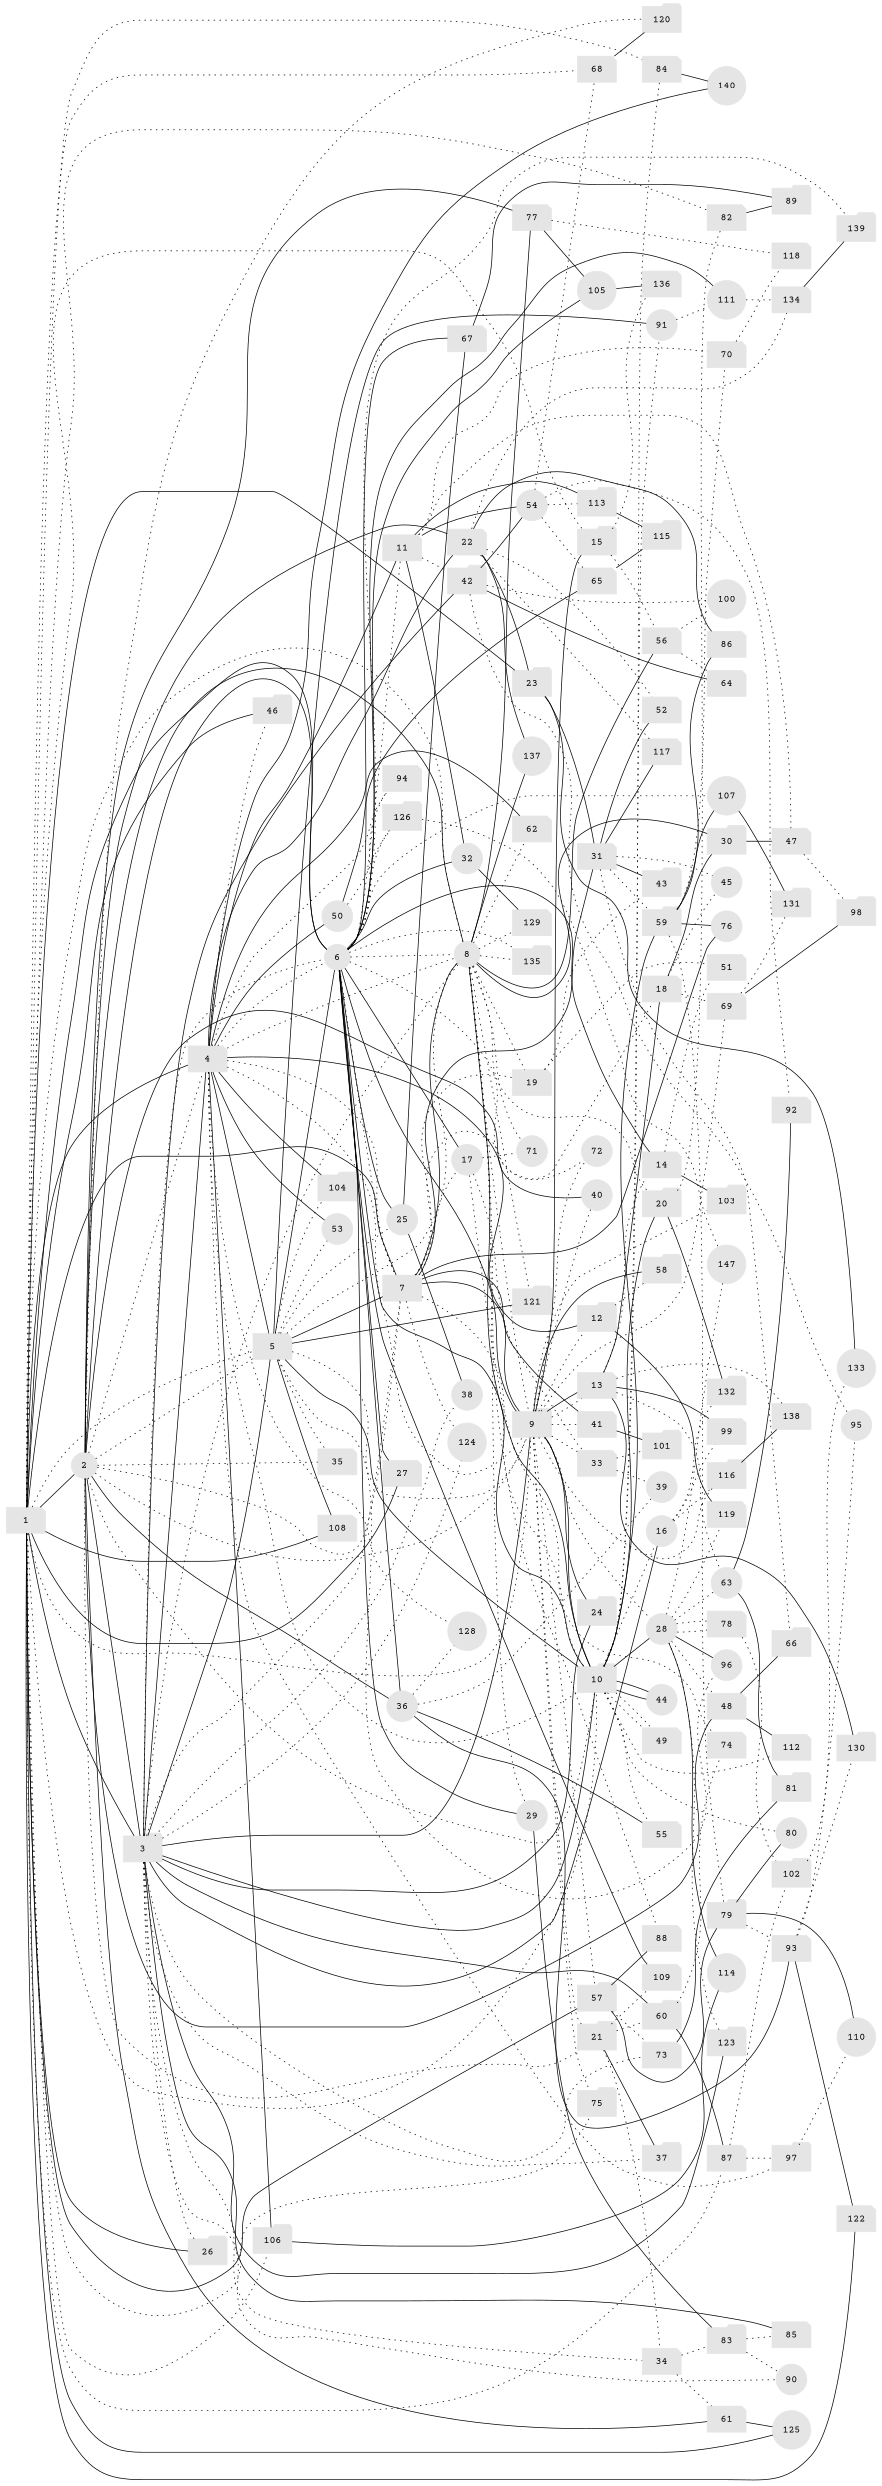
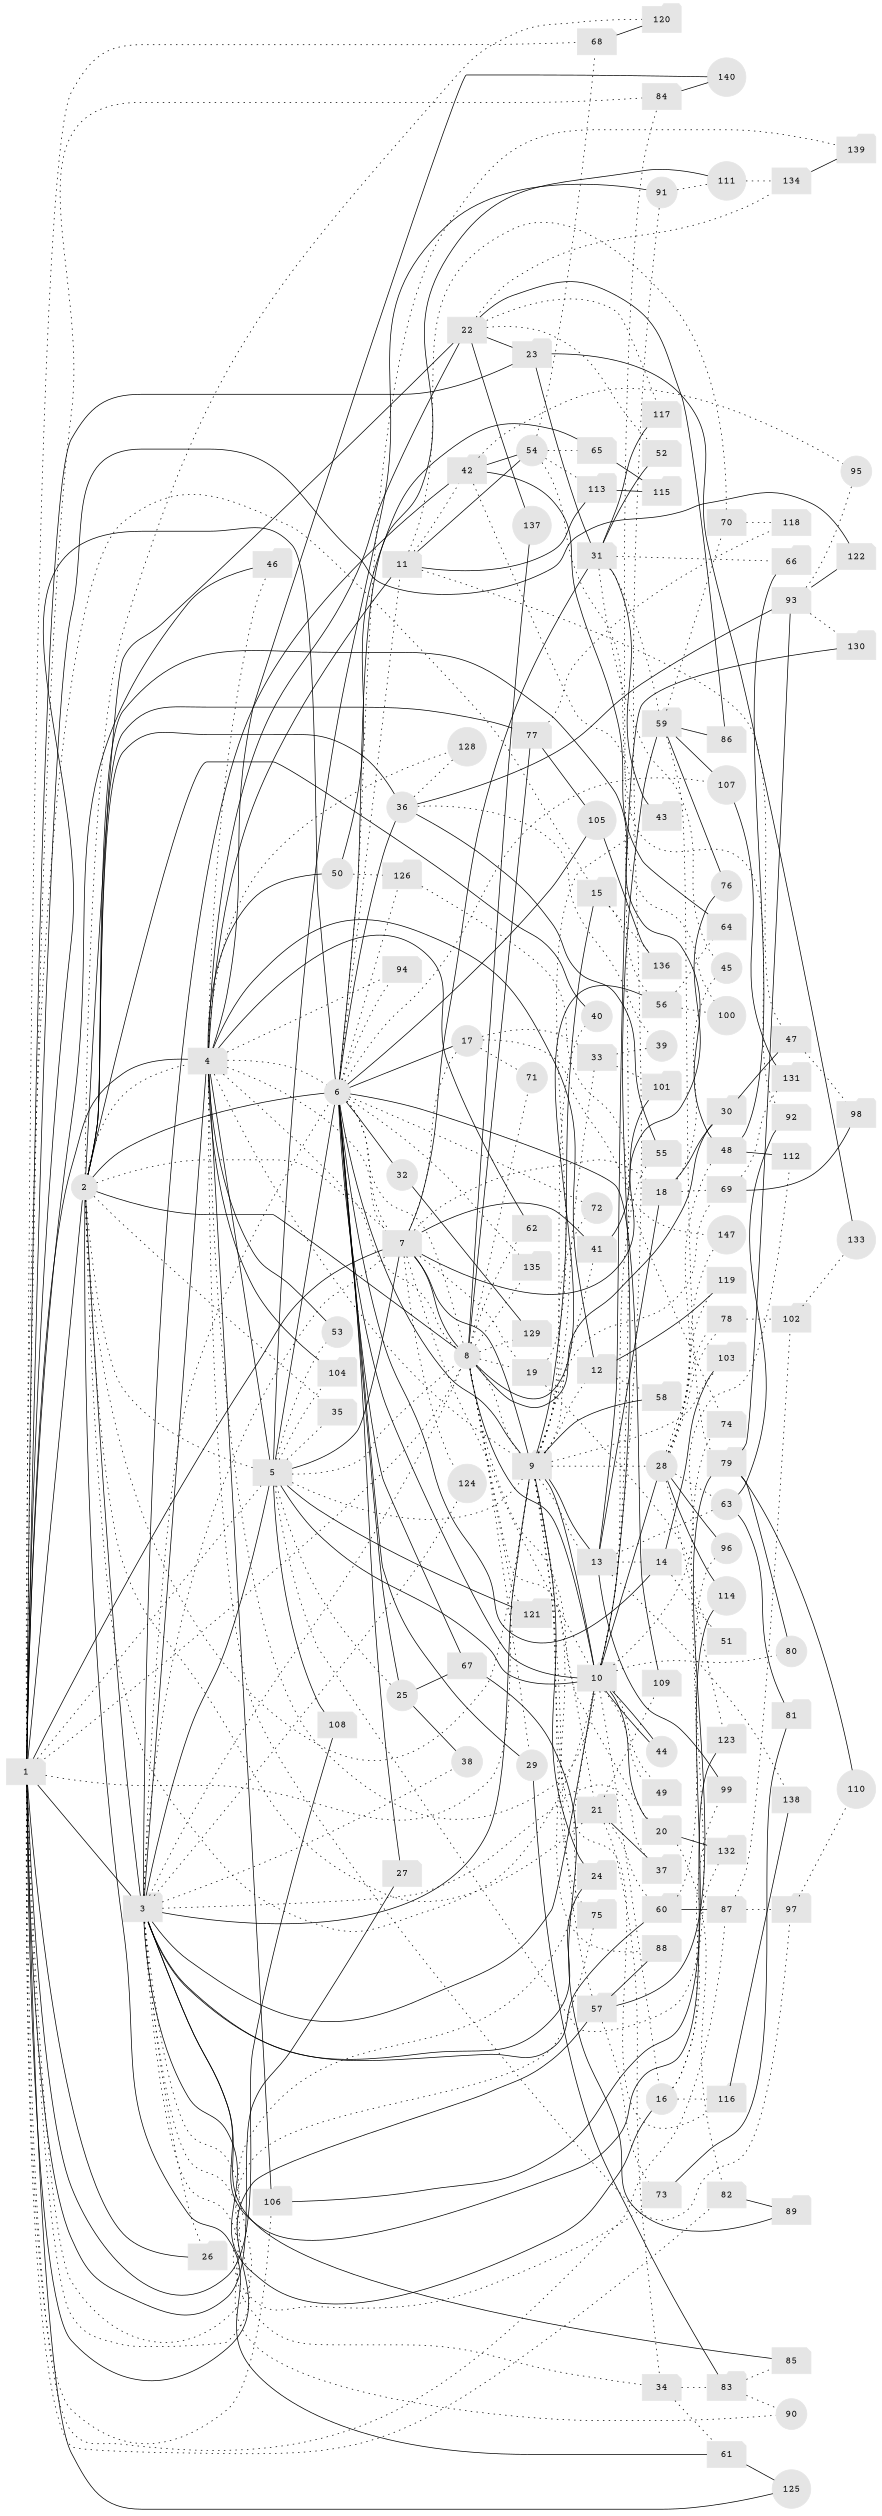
(439, 709) -> none
(759, 1932) -> (771, 1033)
